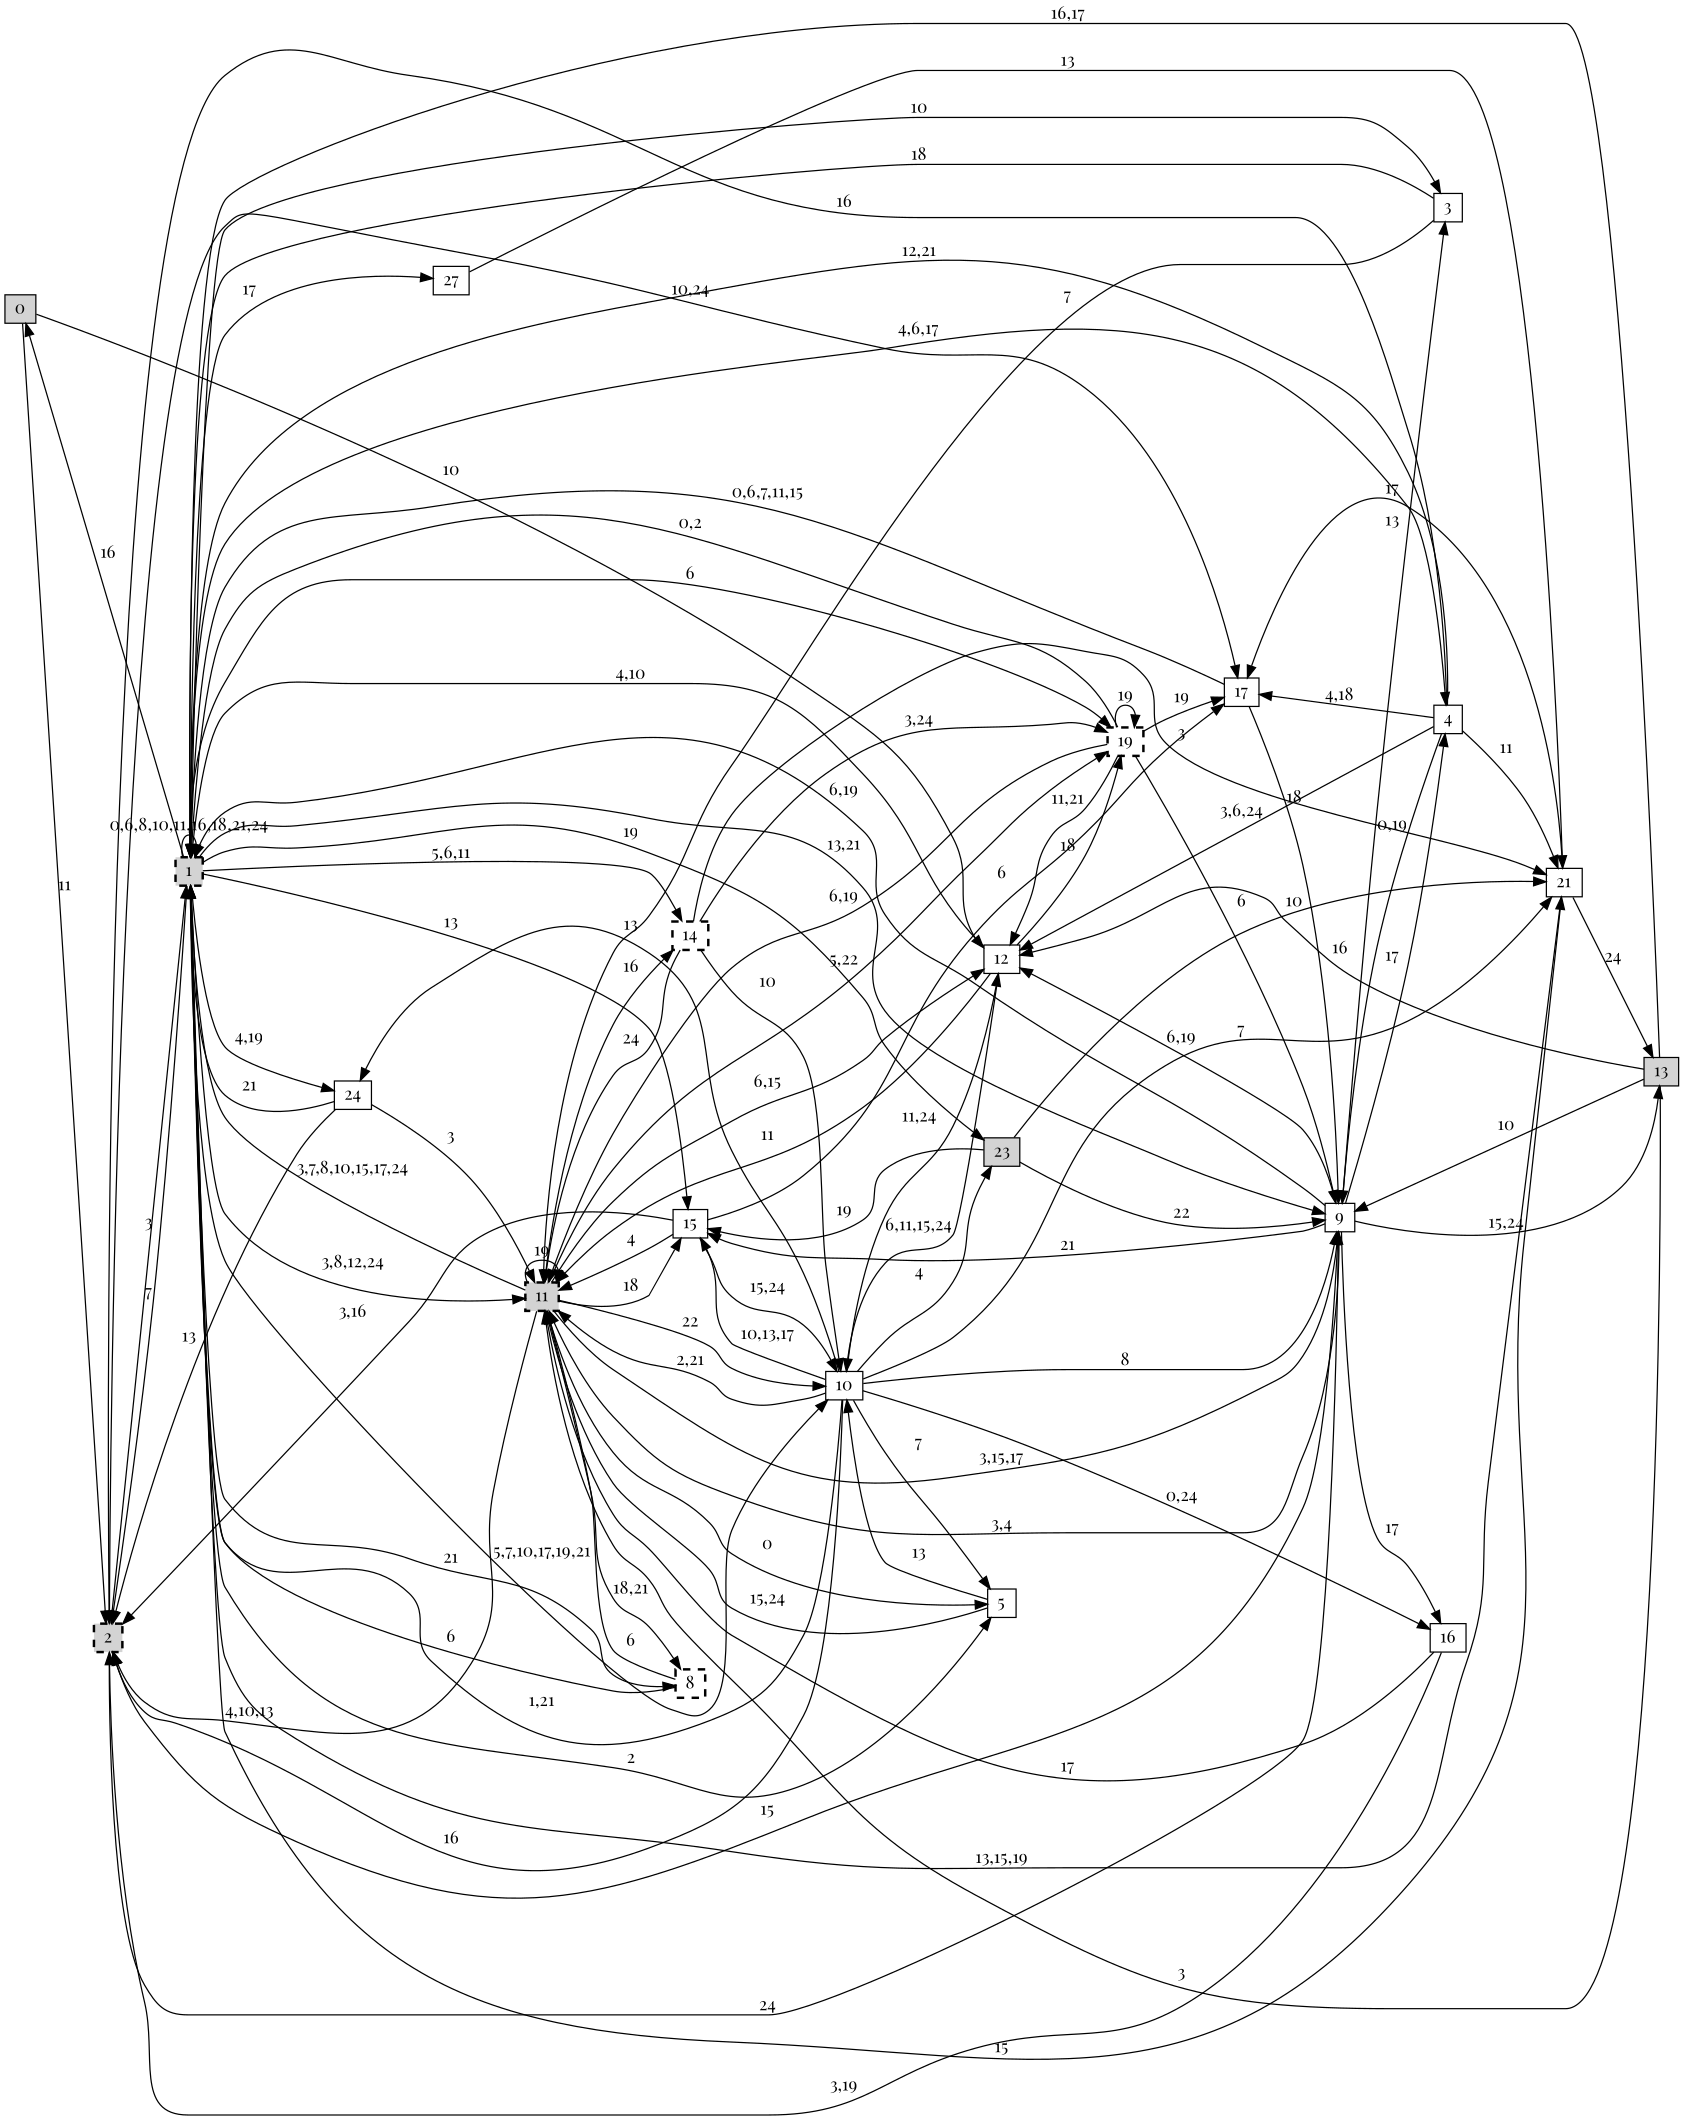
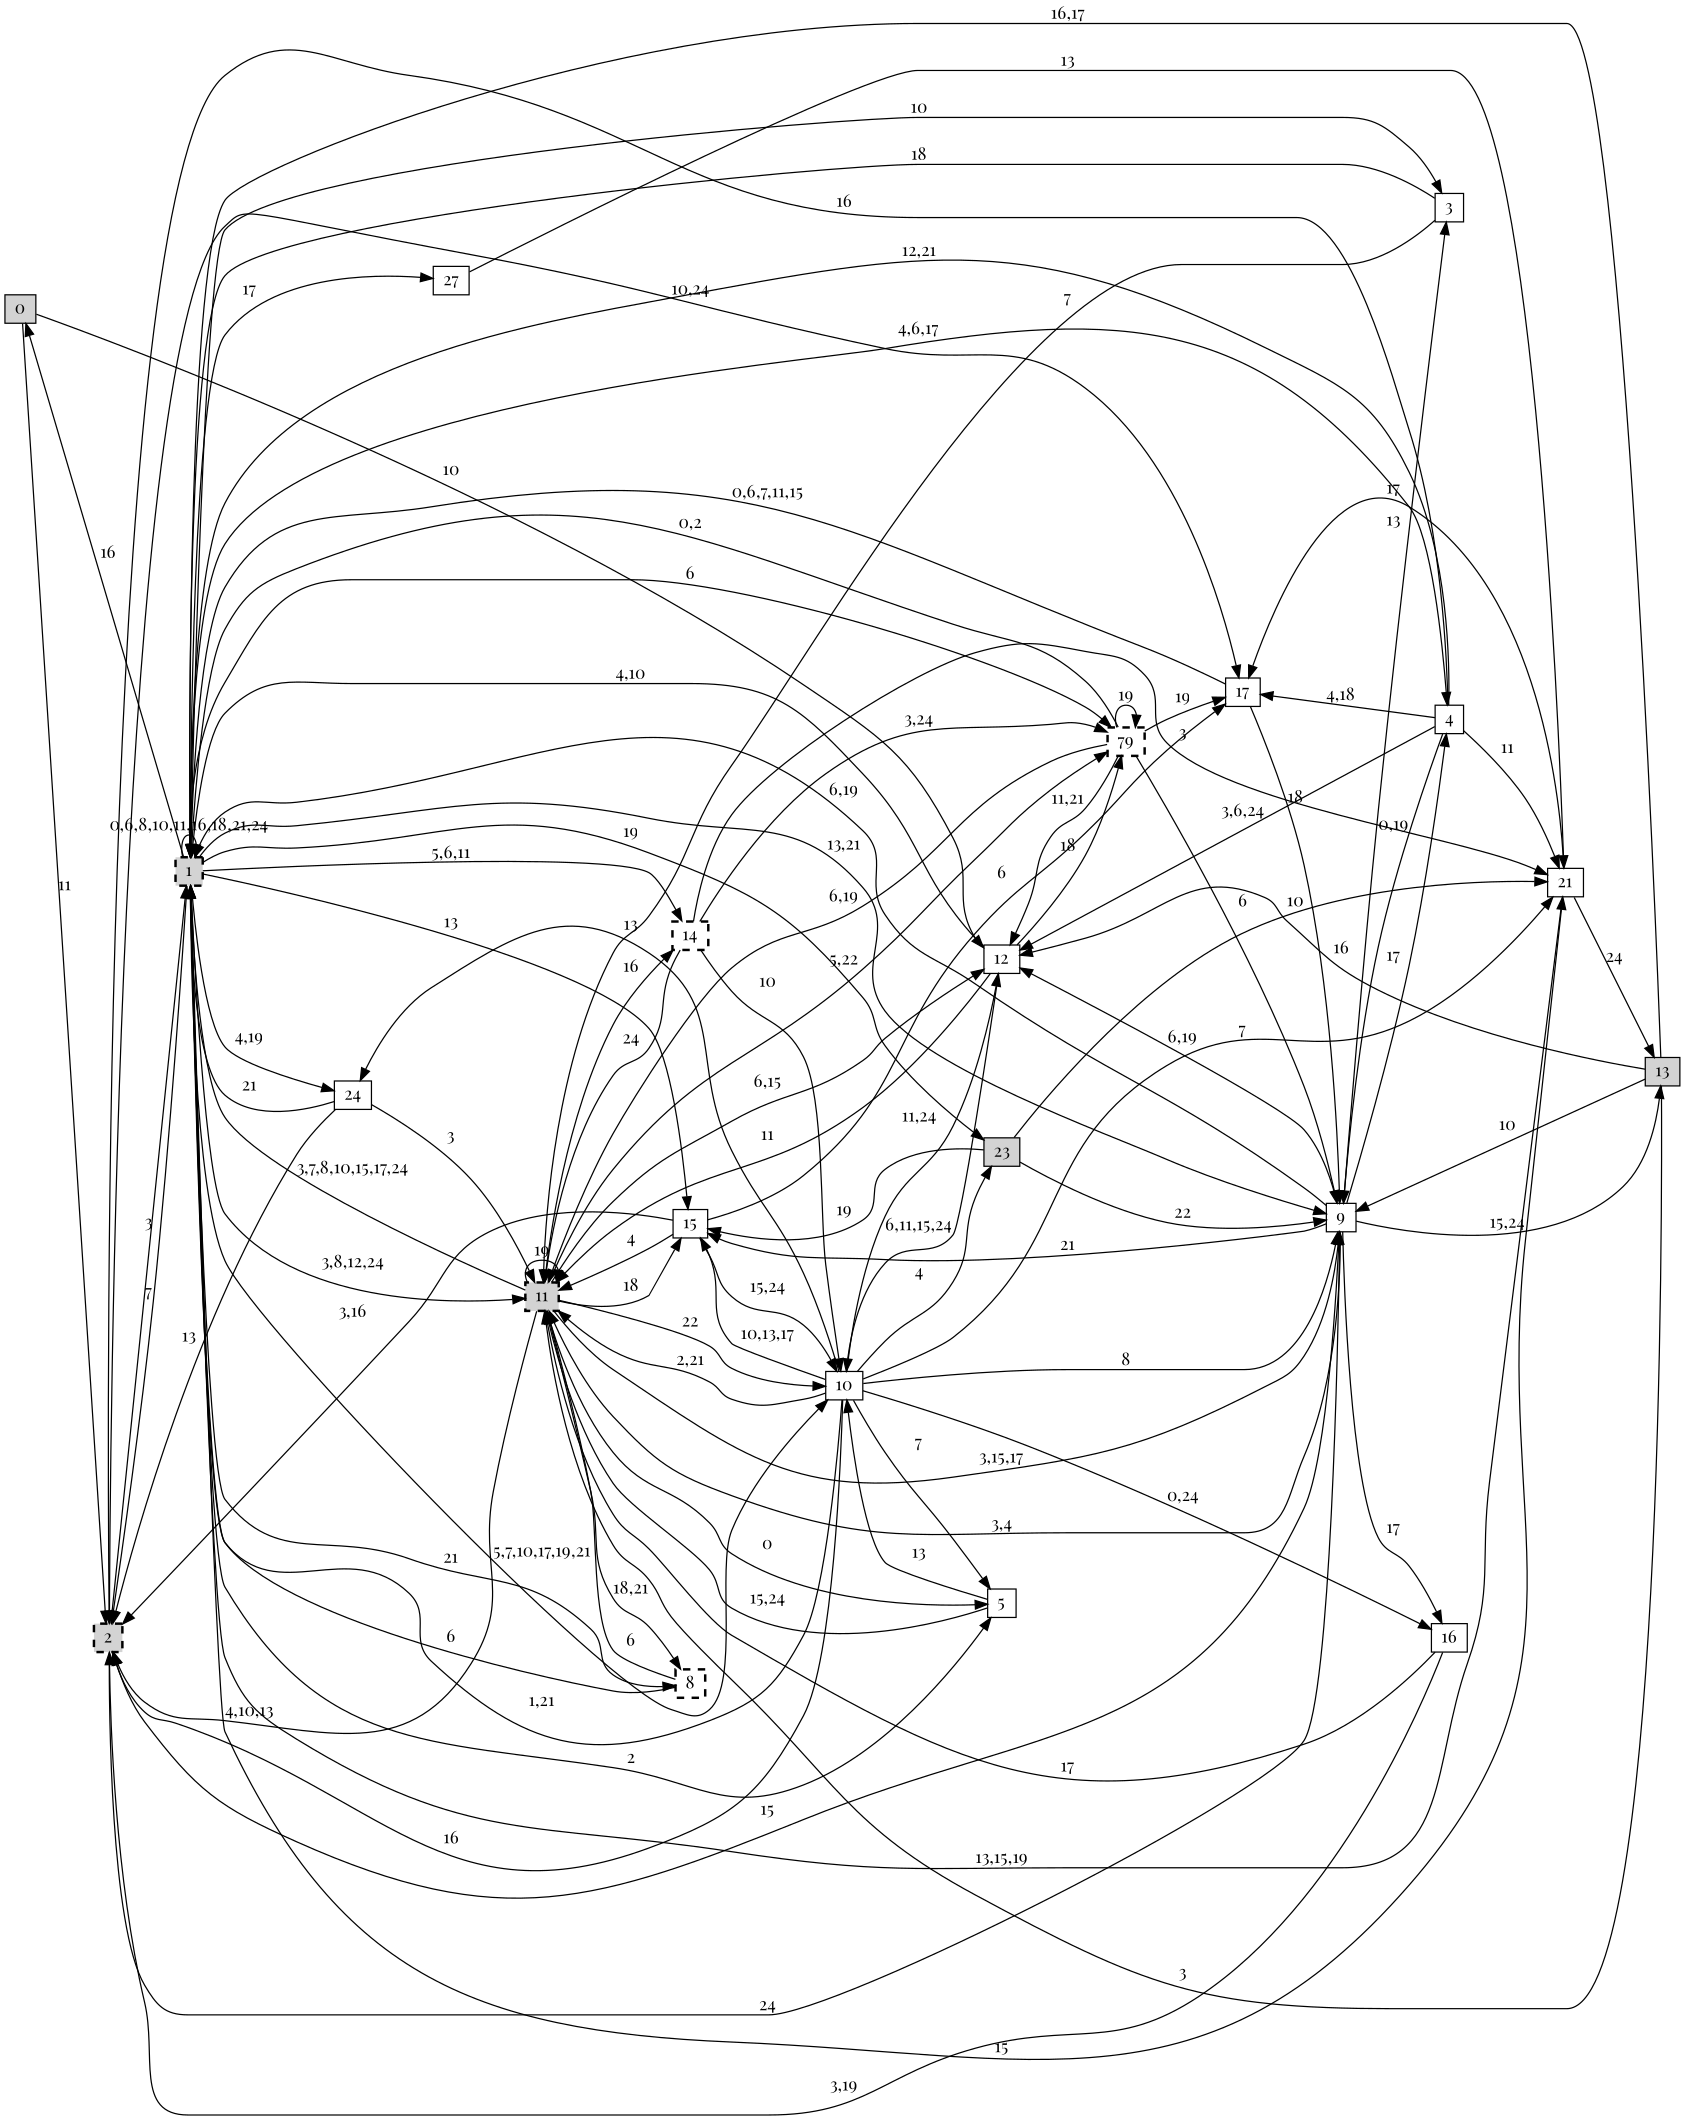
(1125, 742) -> (1126, 742)
